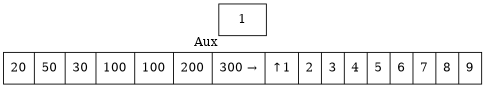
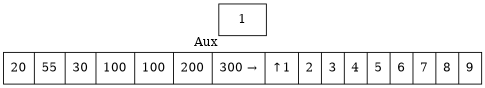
(50, 68) -> (50, 68)
